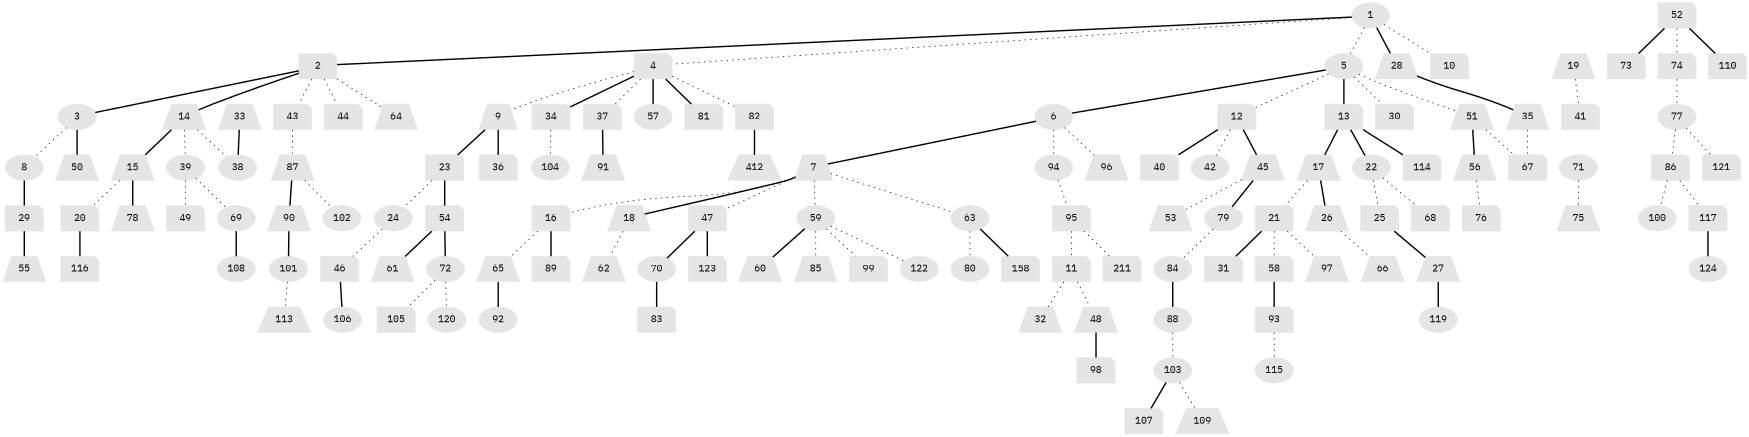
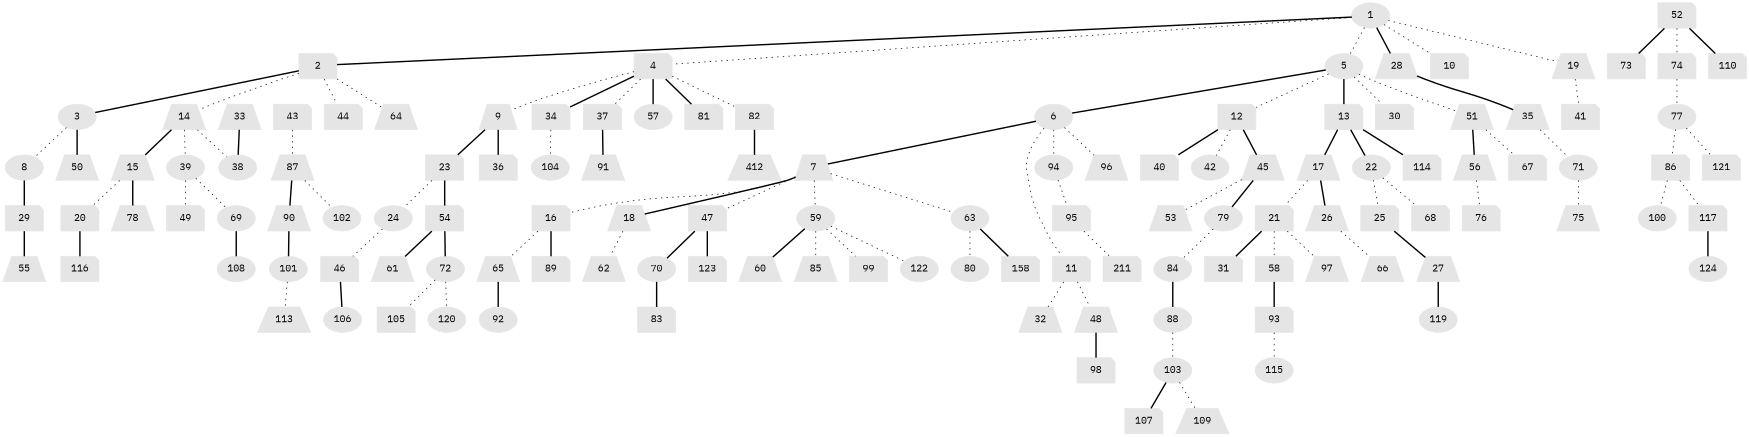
none -> (1473, 41)
(249, 91) -> (249, 91)
(305, 92) -> none
(1528, 142) -> (1554, 143)
(1071, 244) -> (1031, 193)
